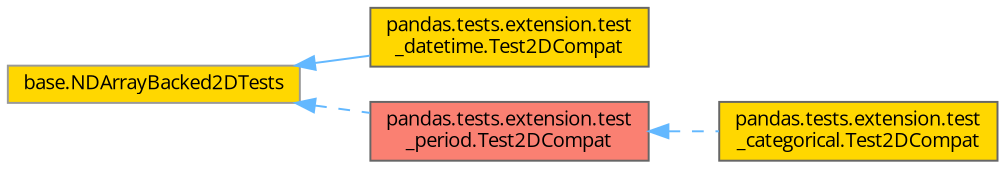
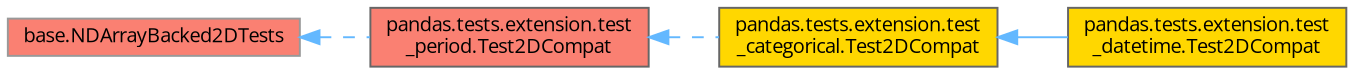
(343, 59) -> (1043, 37)
(154, 84) -> (154, 37)
